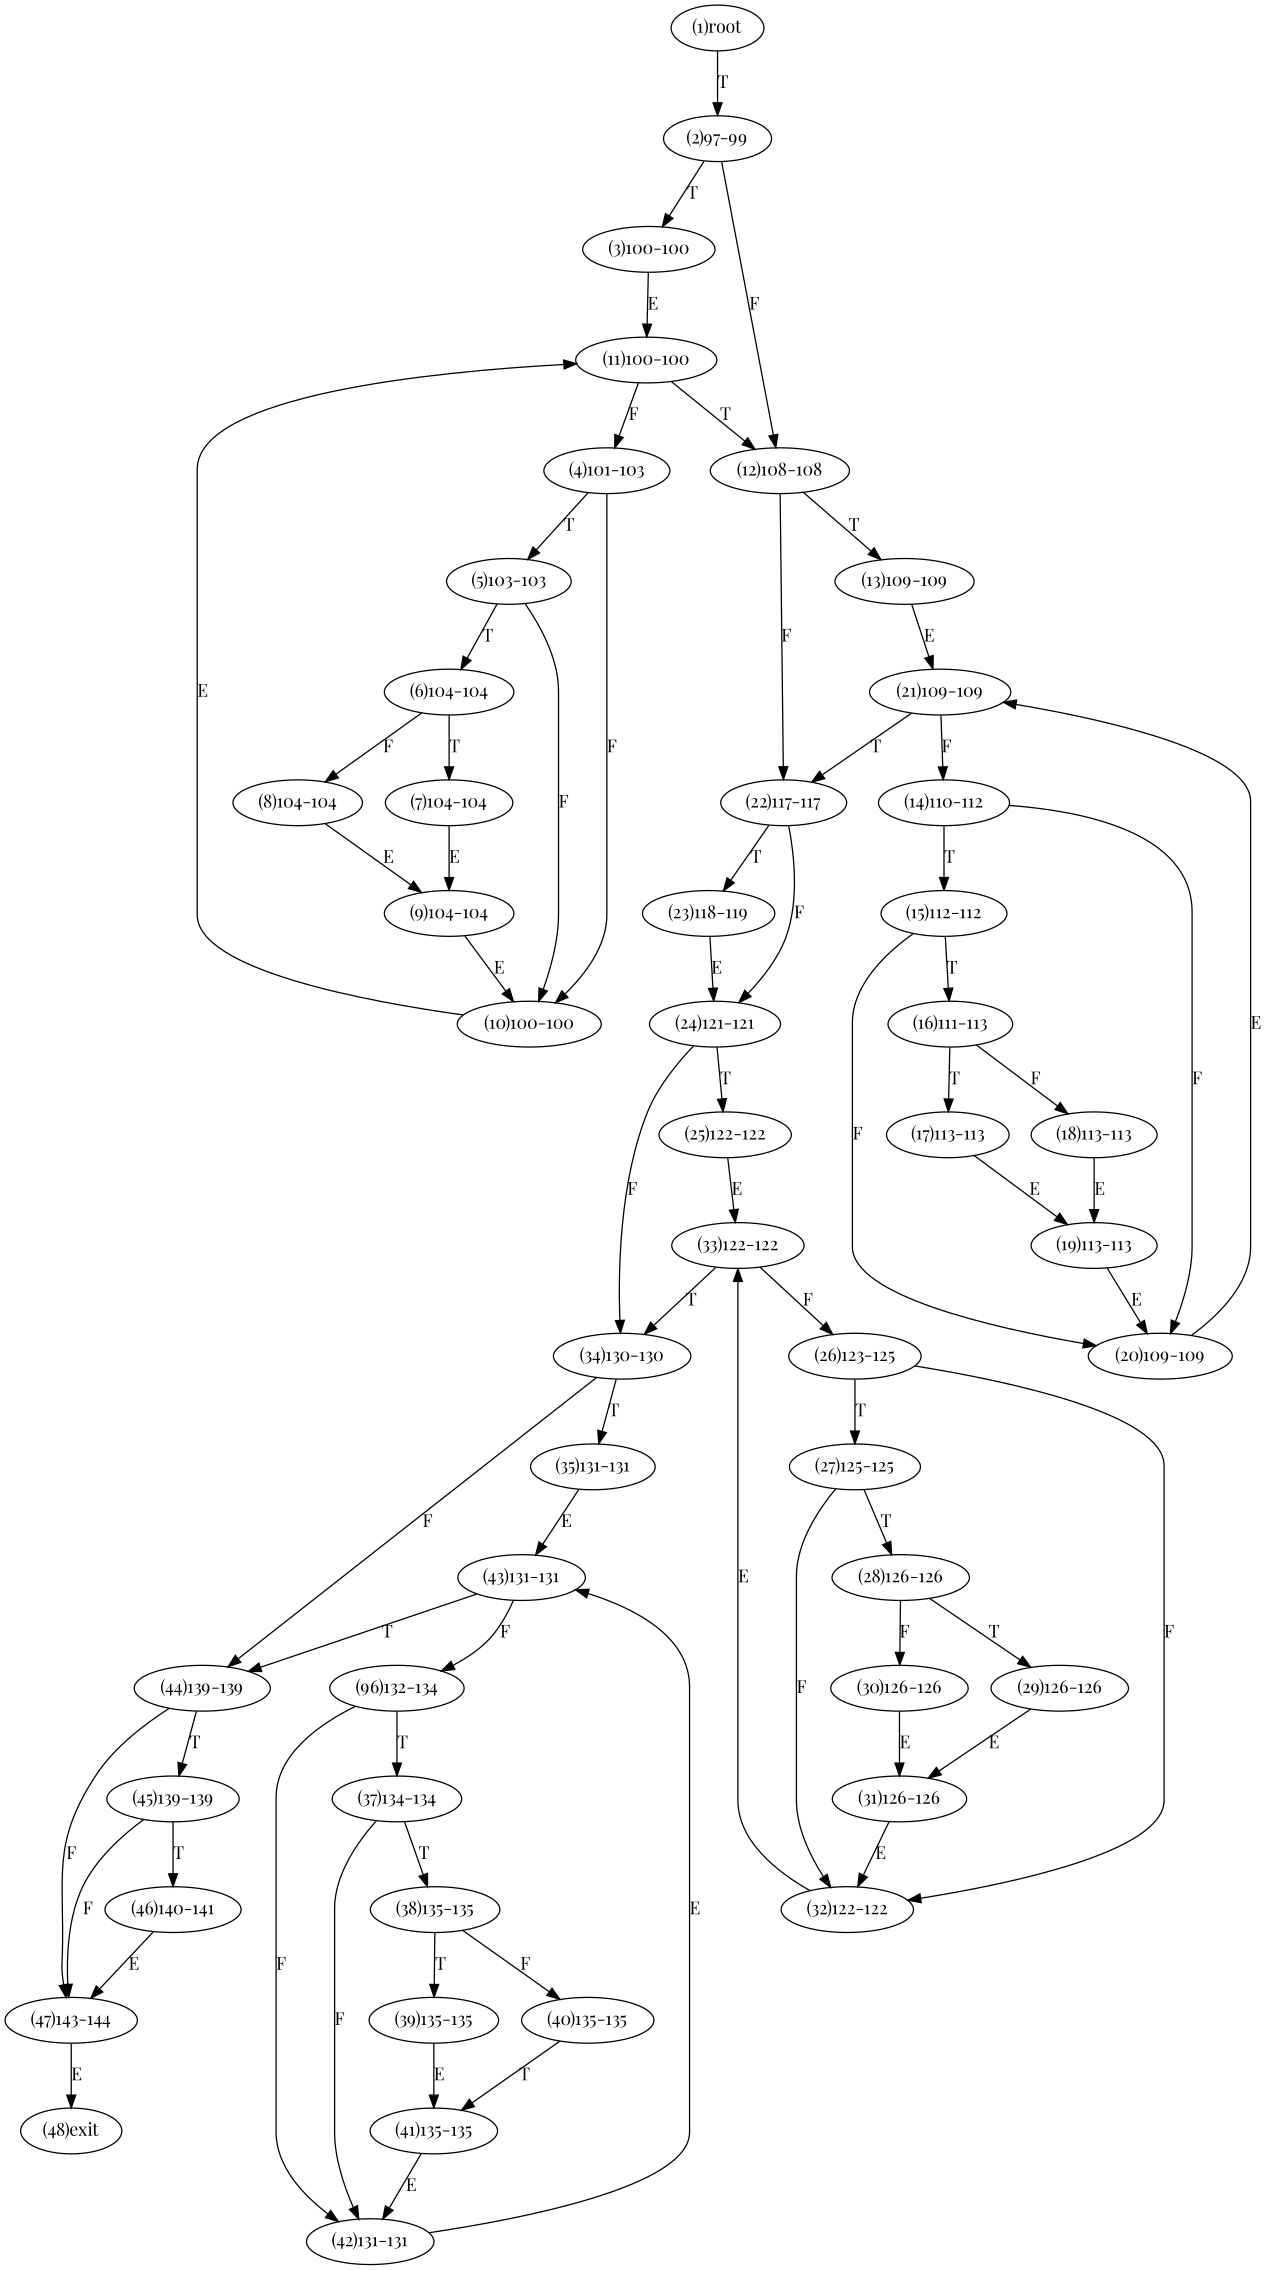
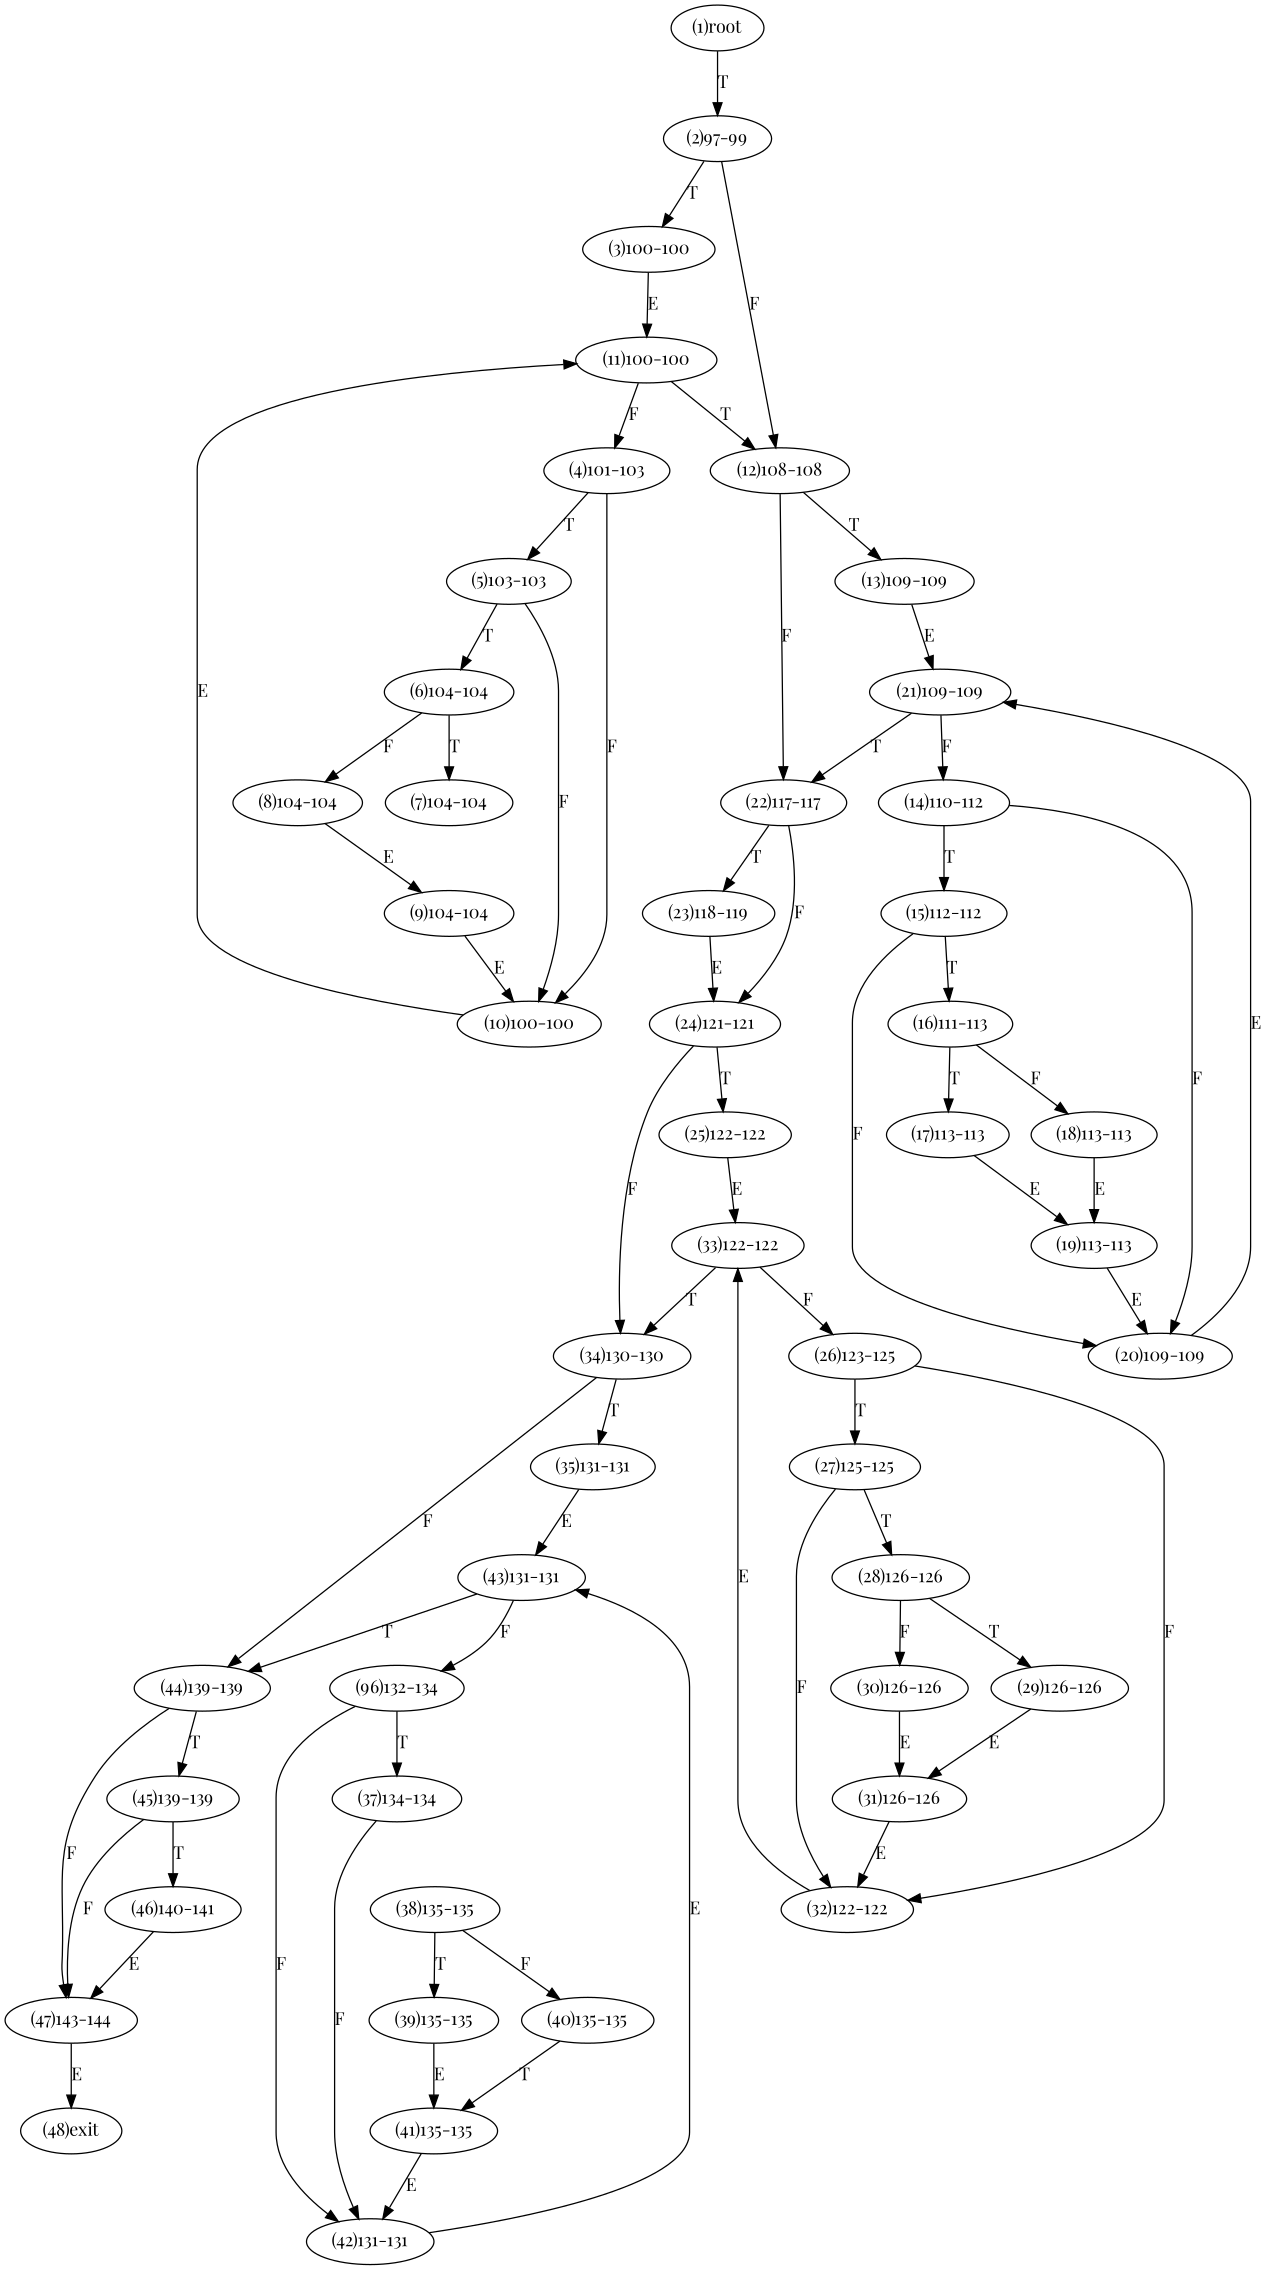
(449, 852) -> none
(414, 1848) -> none
